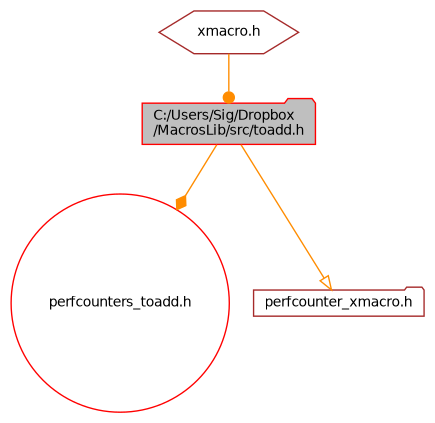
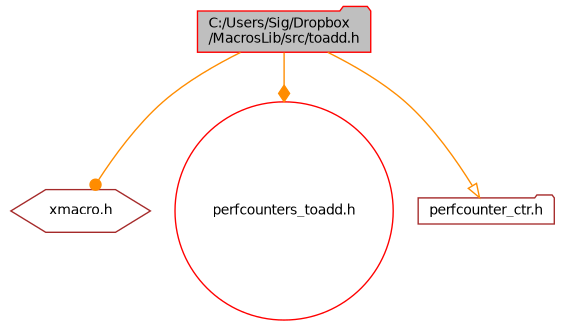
(229, 73) -> (160, 105)
(339, 303) -> (486, 211)
